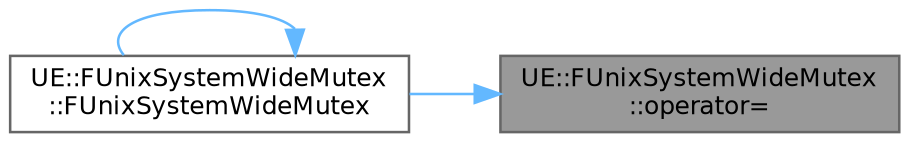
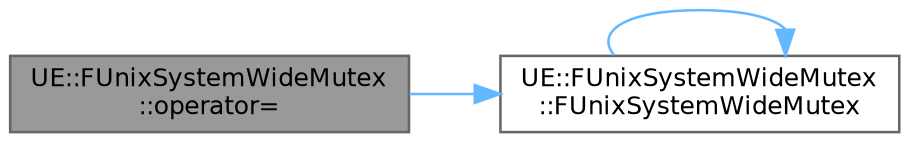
(442, 94) -> (442, 94)
